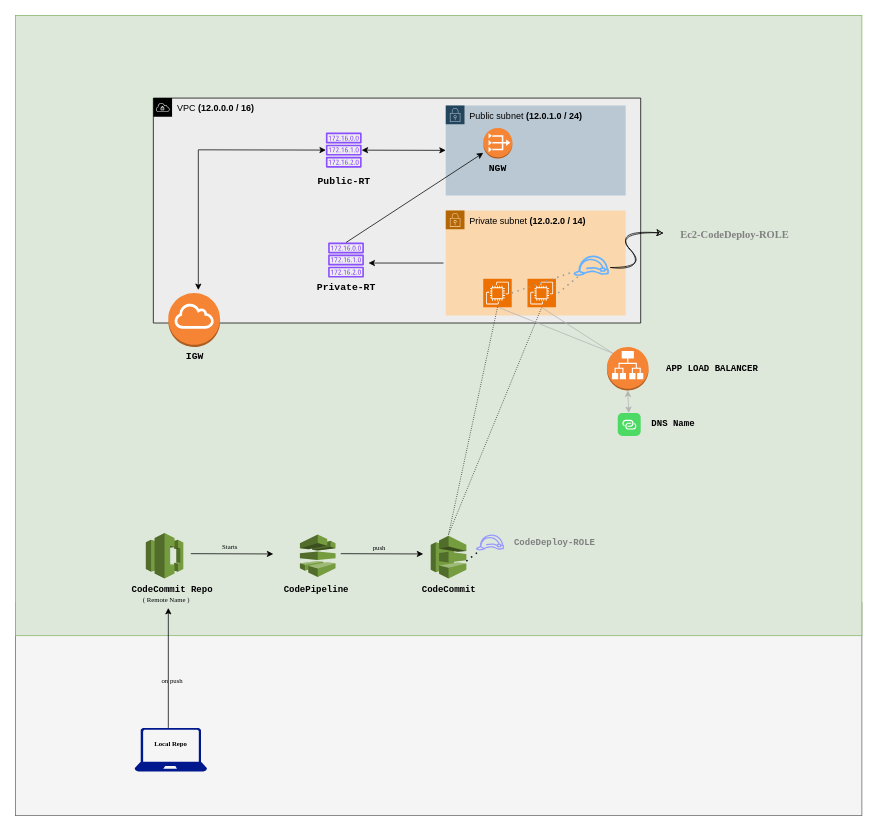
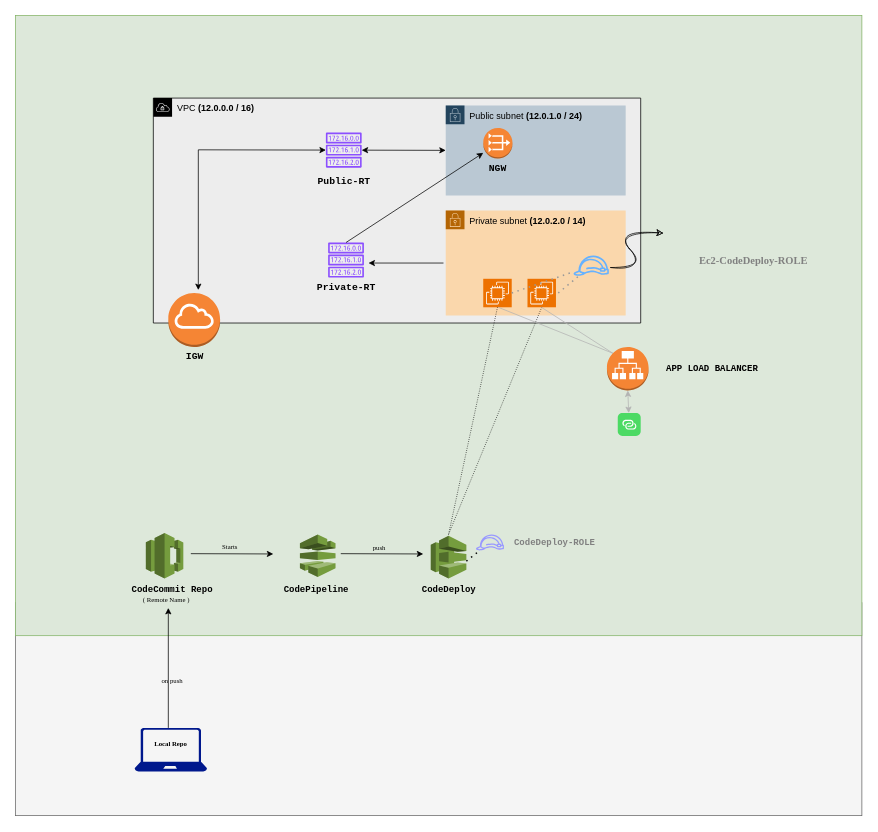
(735, 235) -> (753, 261)
(673, 424) -> none
(449, 590) -> (449, 590)
